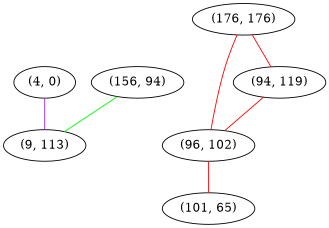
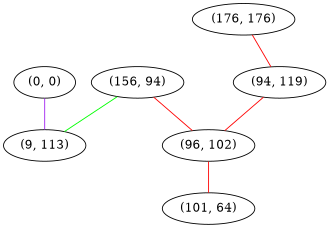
(221, 81) -> (173, 114)
(45, 82) -> (45, 82)
(209, 209) -> (209, 209)
